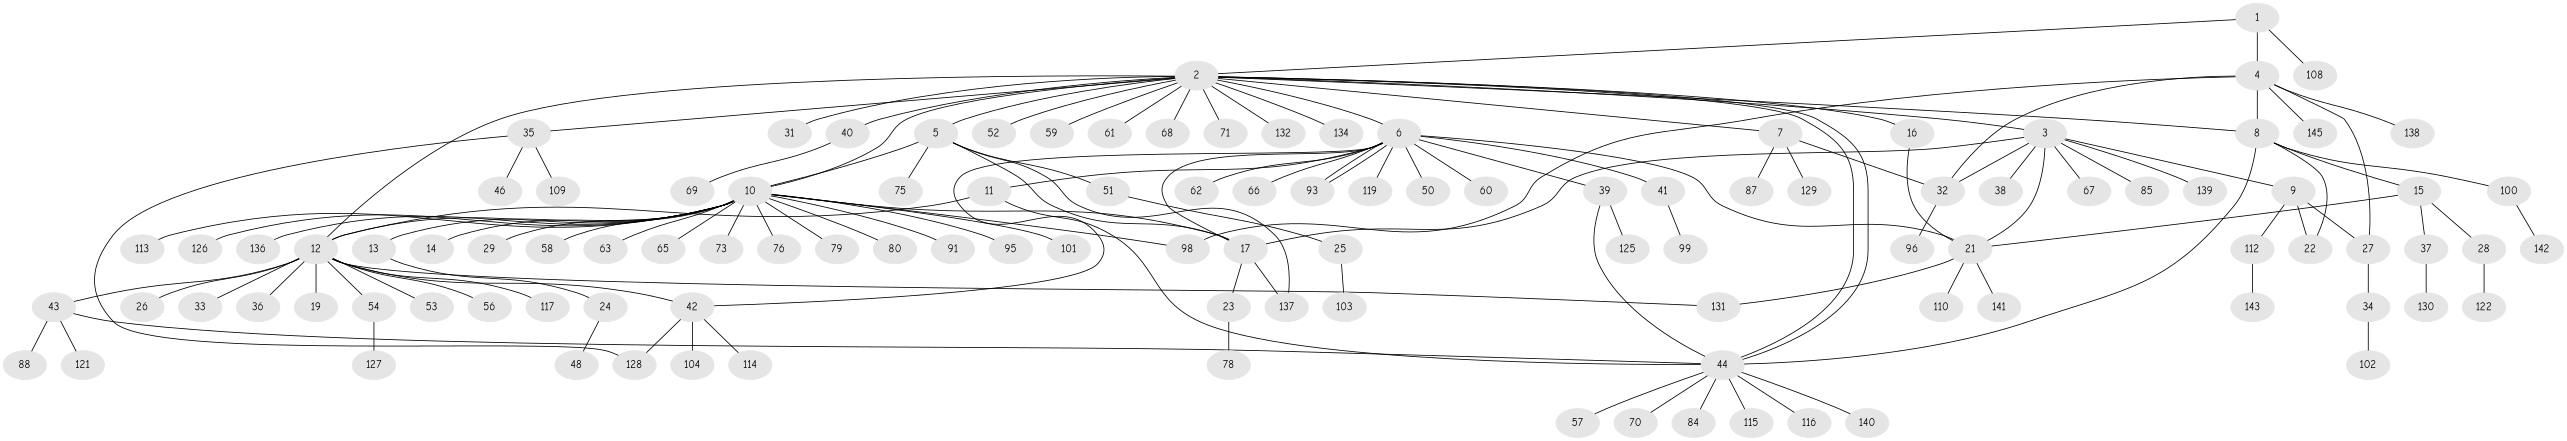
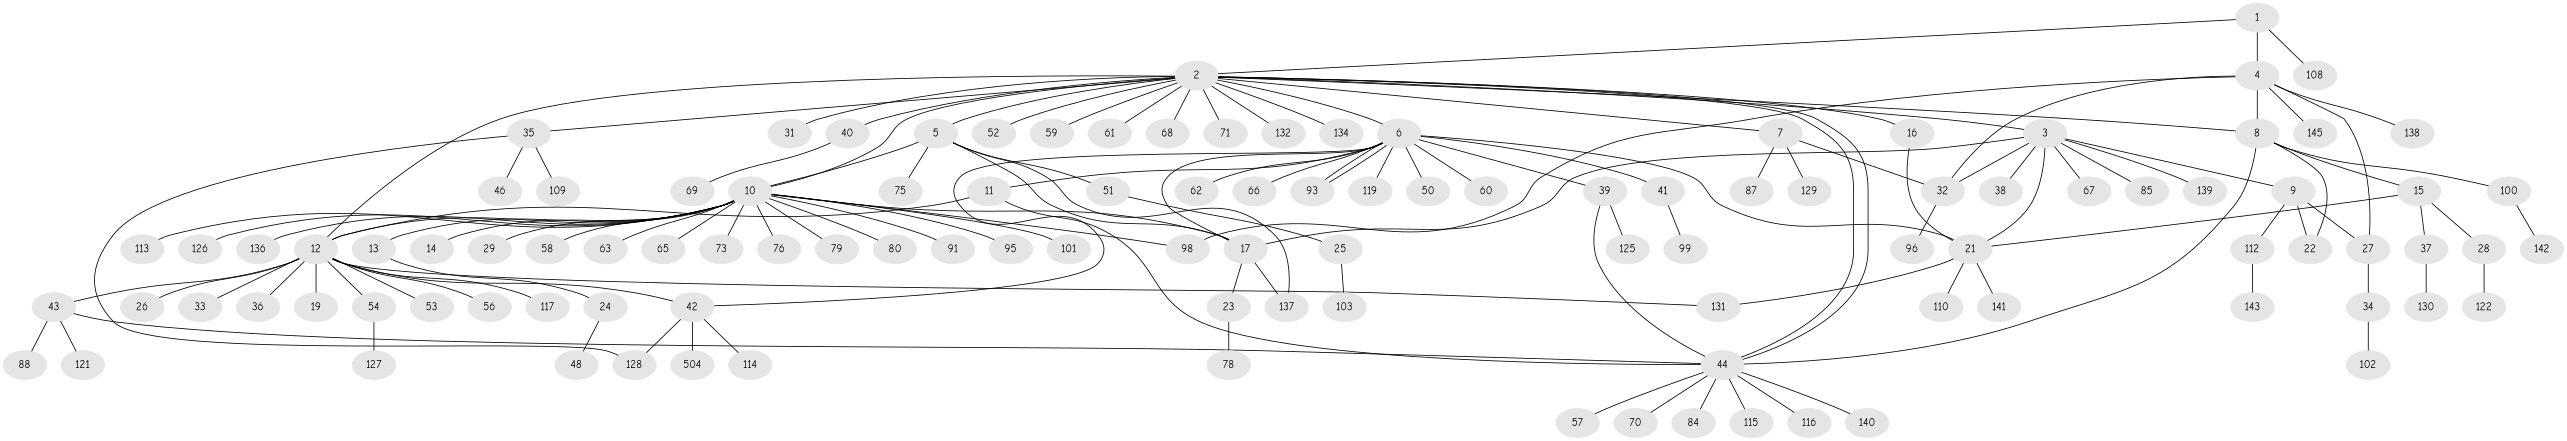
(692, 365) -> (692, 365)
